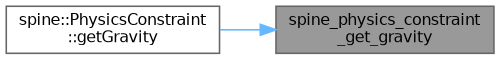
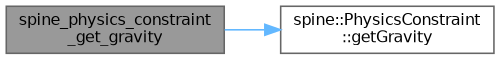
(240, 30) -> (245, 30)
